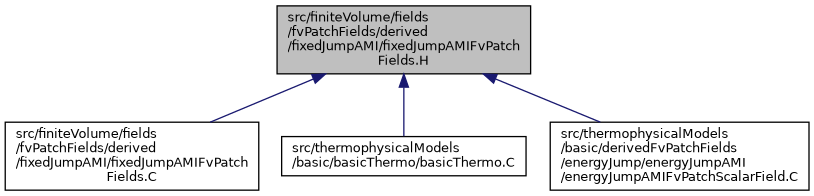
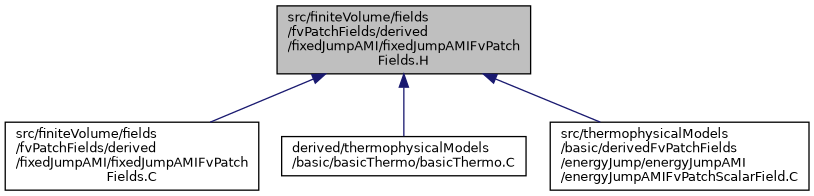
(404, 156) -> (404, 156)
